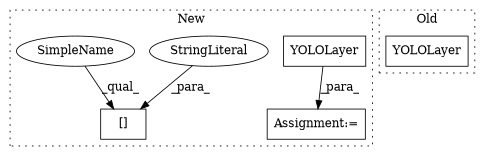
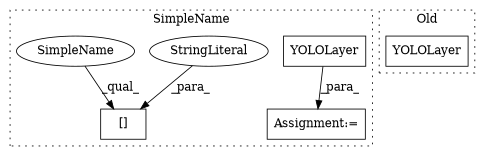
(191, 20) -> (191, 20)
